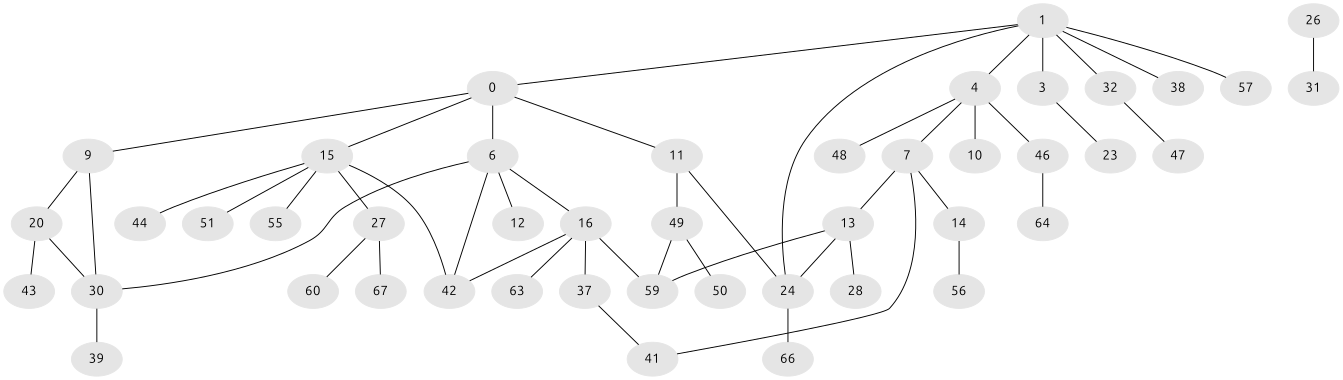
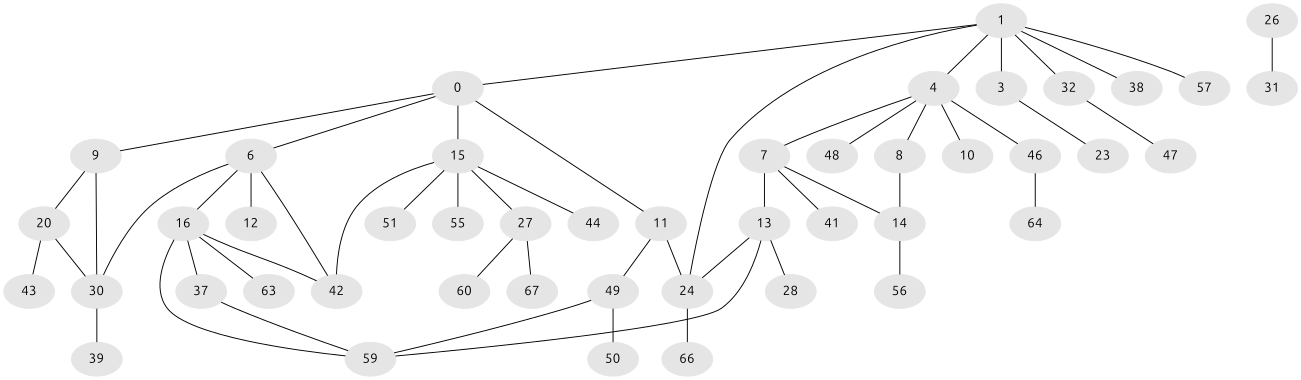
none -> (900, 156)
(619, 325) -> (284, 328)
